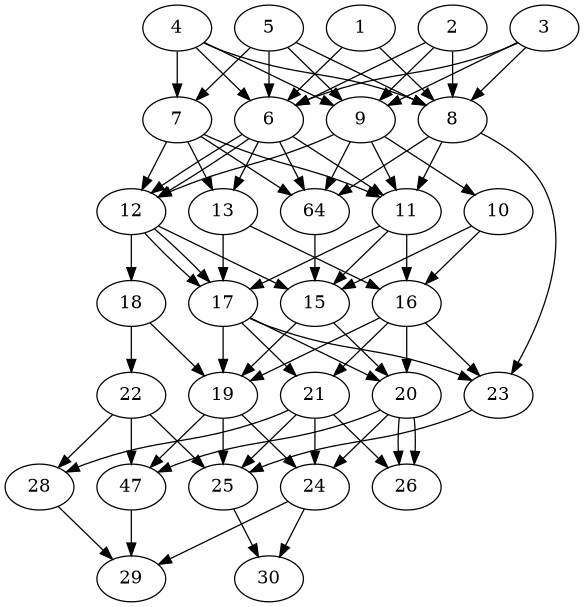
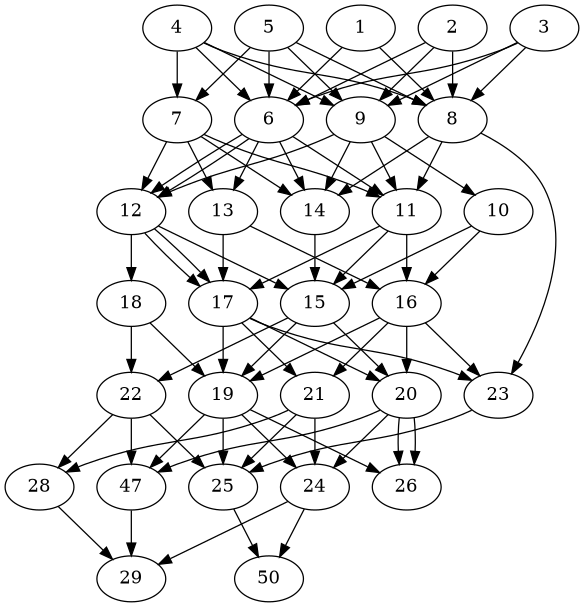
(315, 212) -> (315, 212)
none -> (232, 345)
(354, 434) -> (309, 438)
(269, 579) -> (269, 579)
